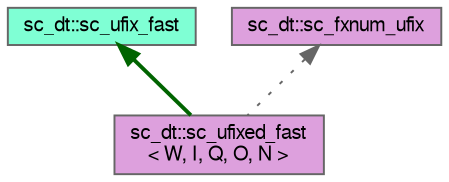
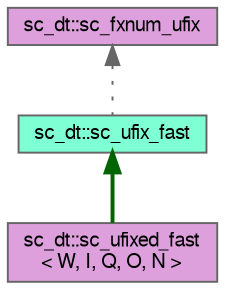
(276, 87) -> (113, 90)
